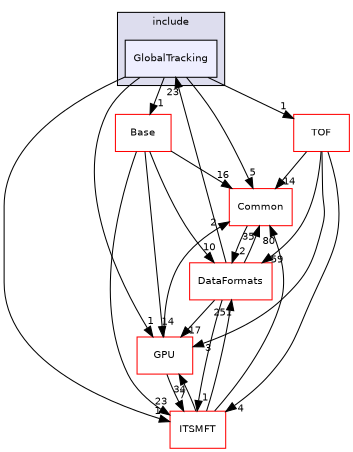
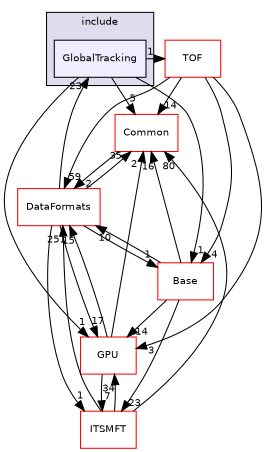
none -> (116, 245)
(4, 261) -> none
none -> (92, 286)
(316, 290) -> (231, 166)
